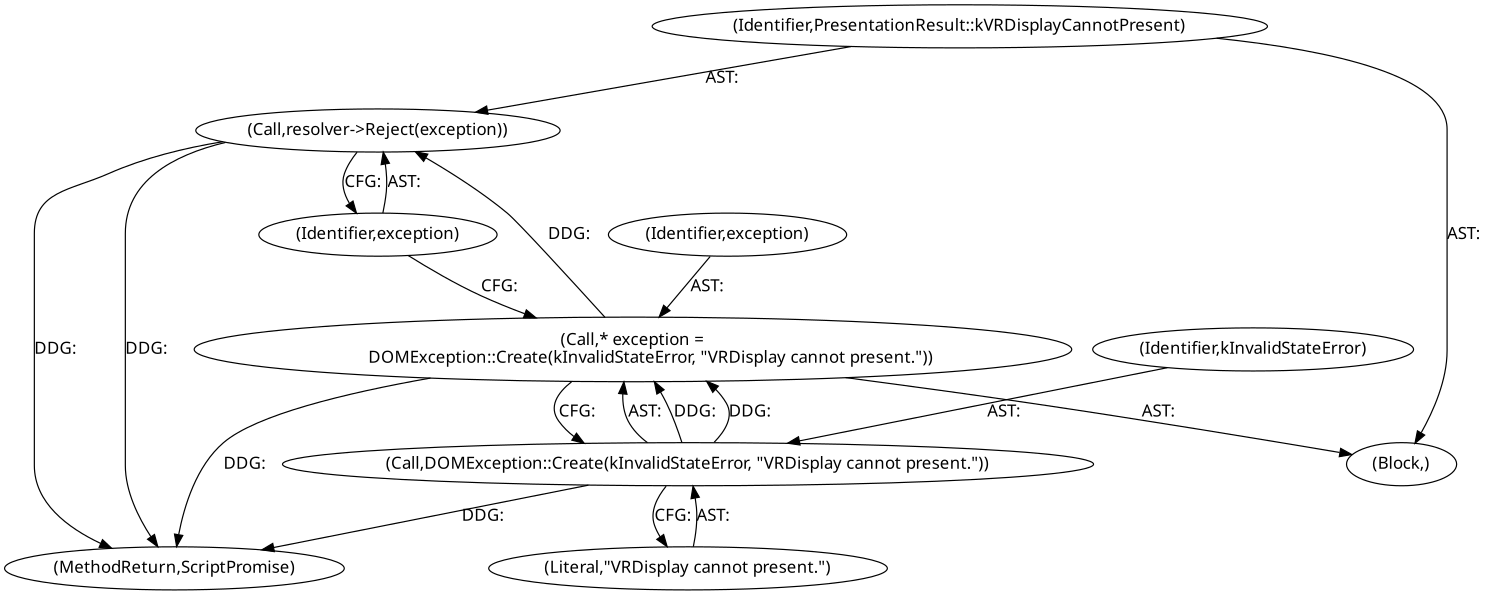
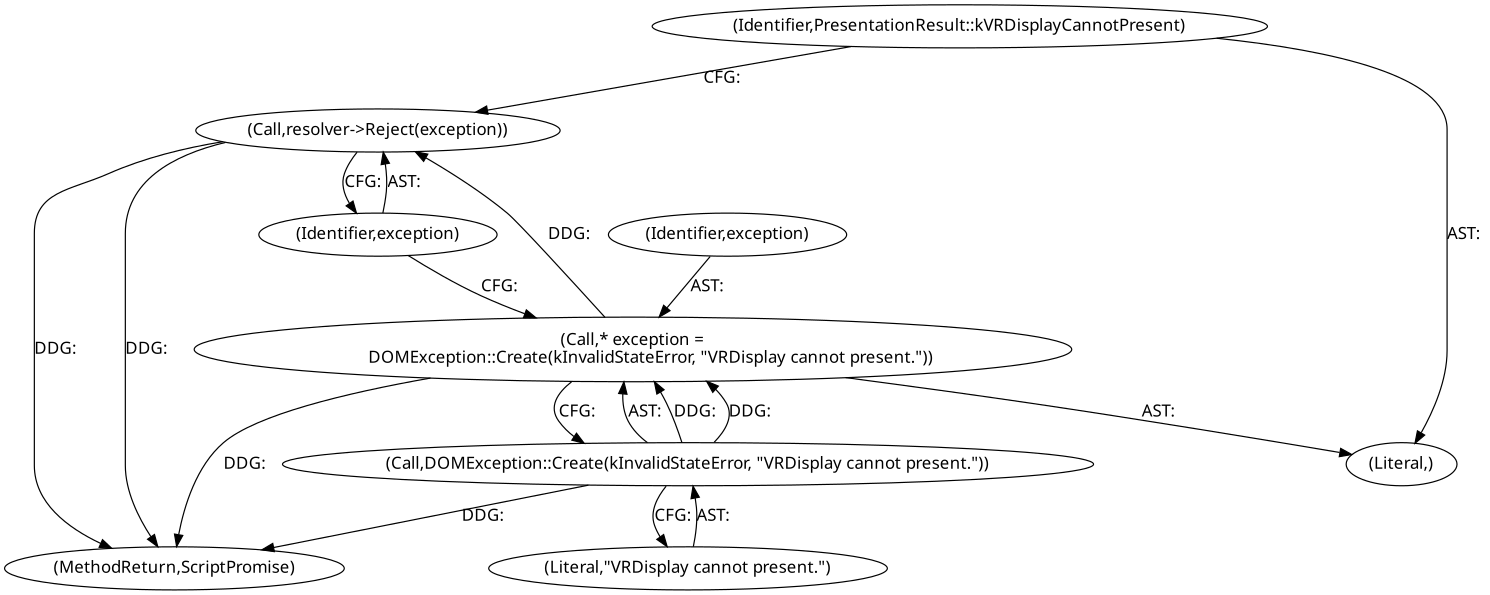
(725, 78) -> (725, 78)
(1253, 349) -> none
(1402, 464) -> (1402, 464)
